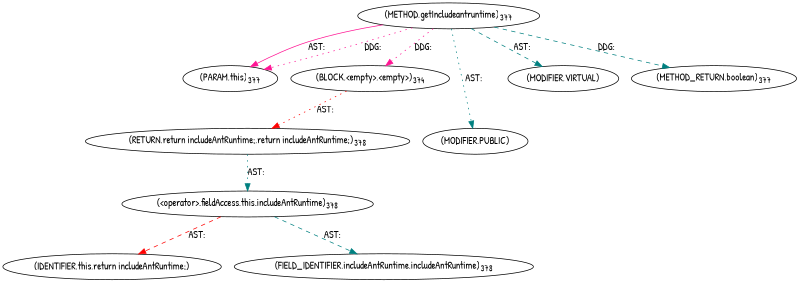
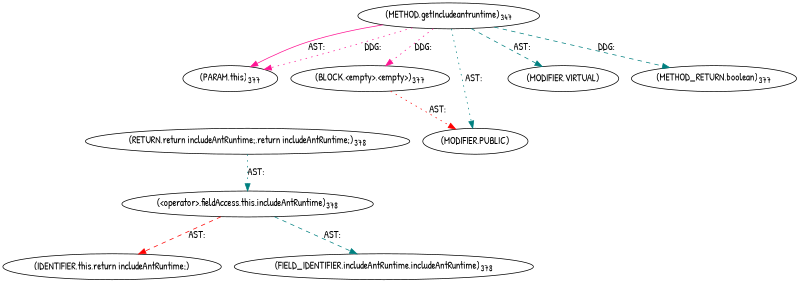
(506, 15) -> (506, 15)
(419, 77) -> (419, 77)
(313, 108) -> (420, 108)
